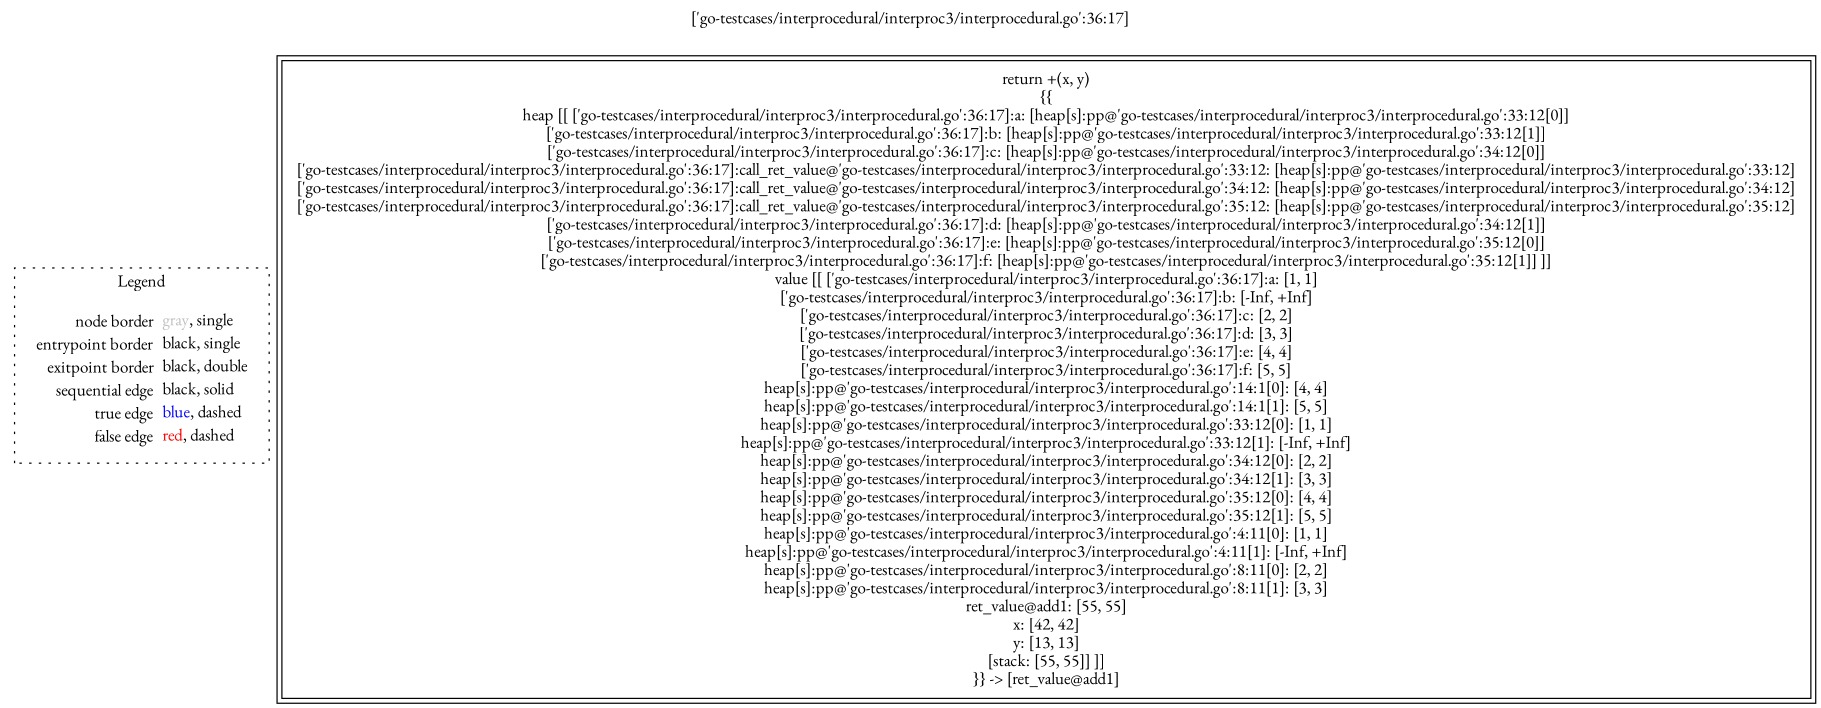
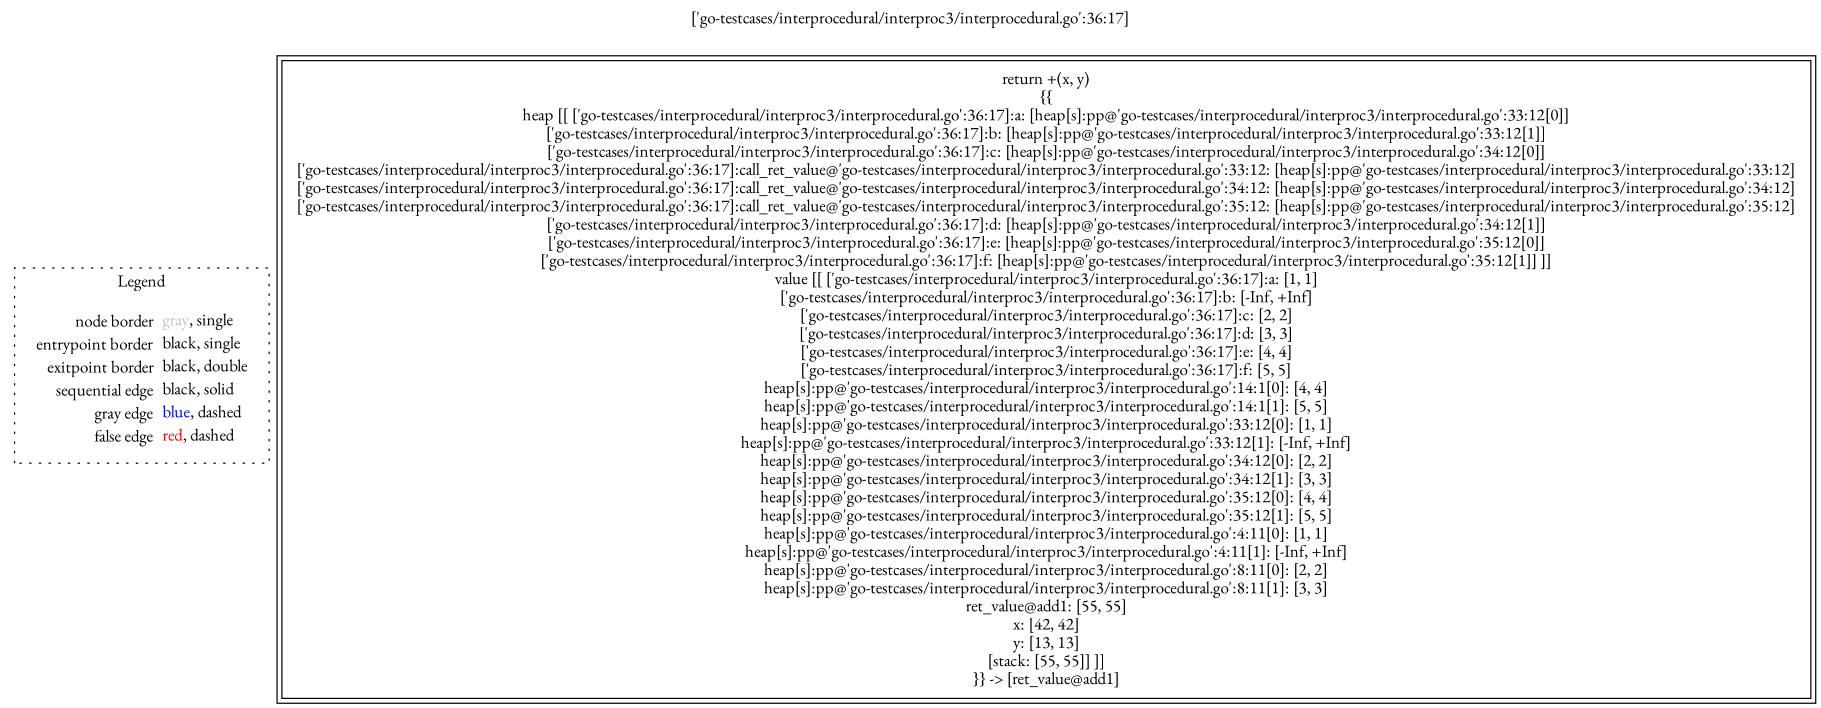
(126, 413) -> (126, 413)
